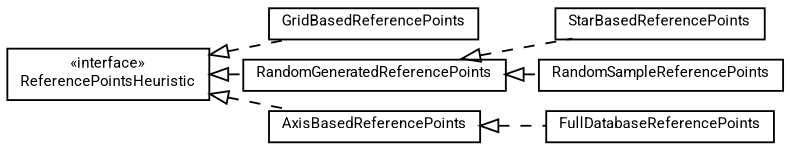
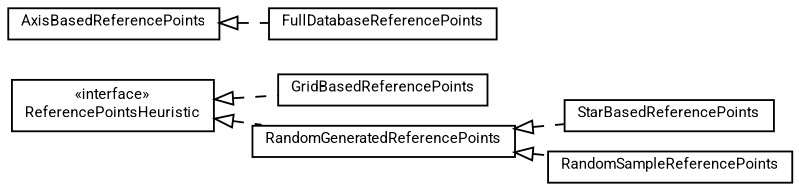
(260, 104) -> none
